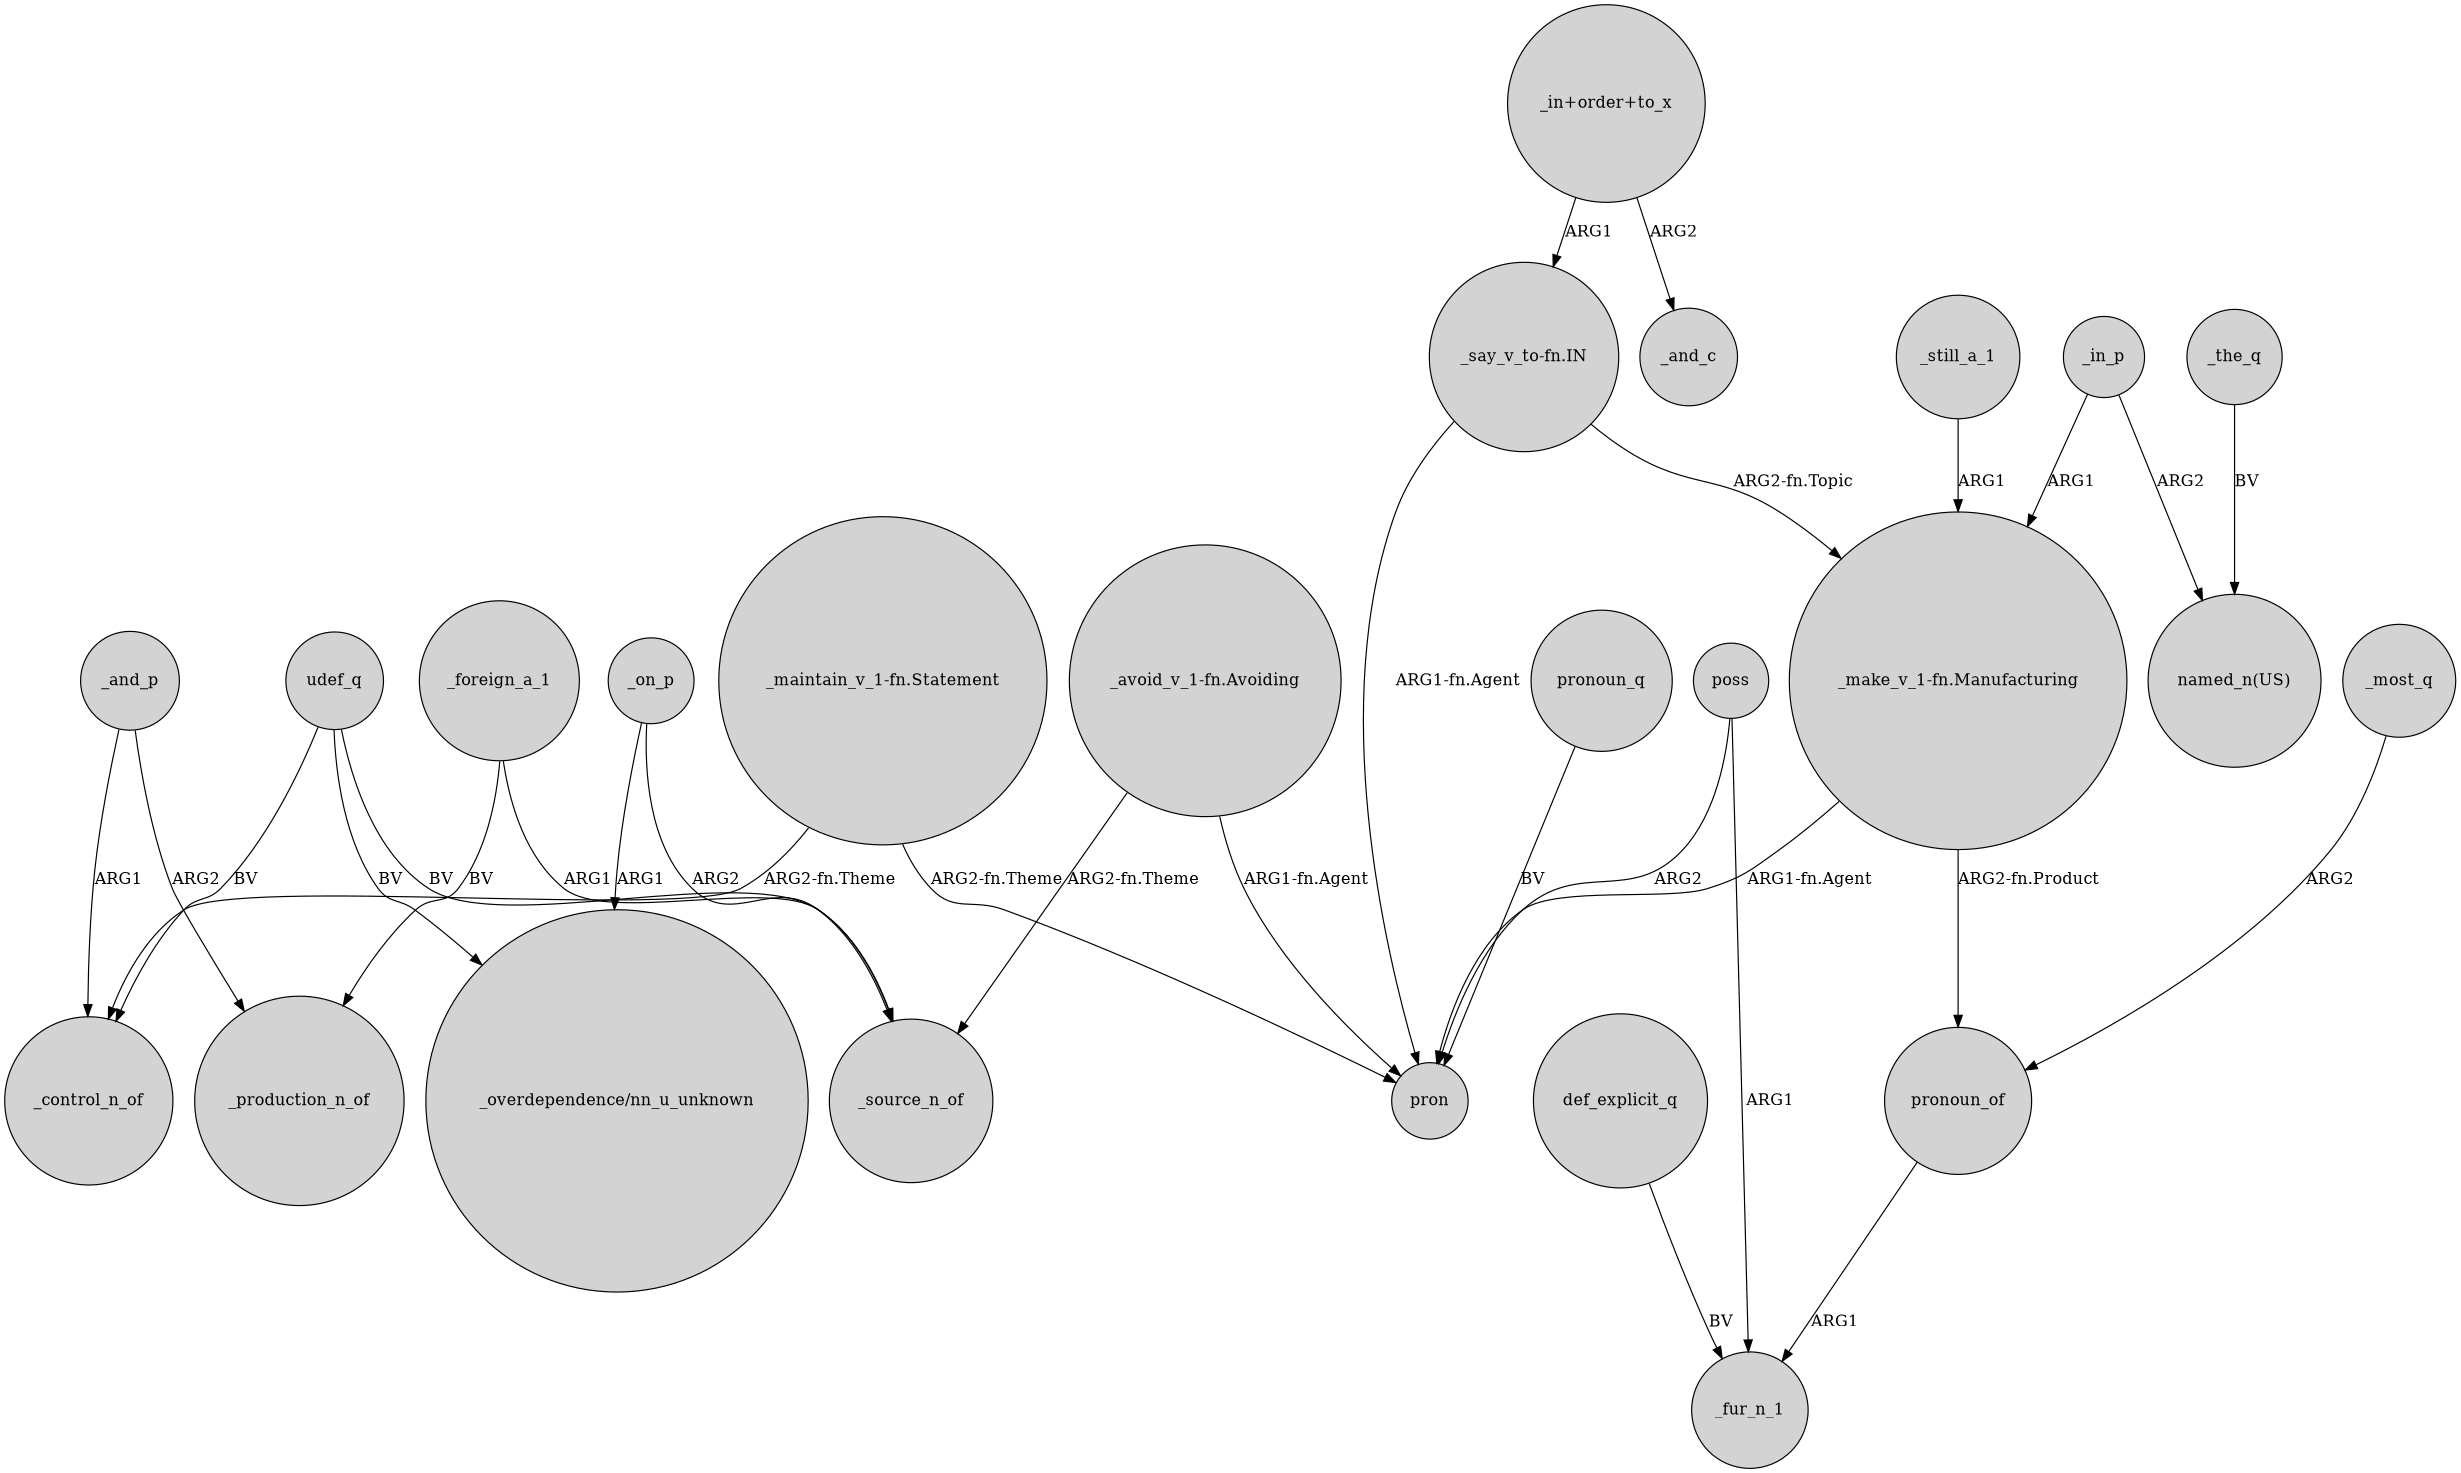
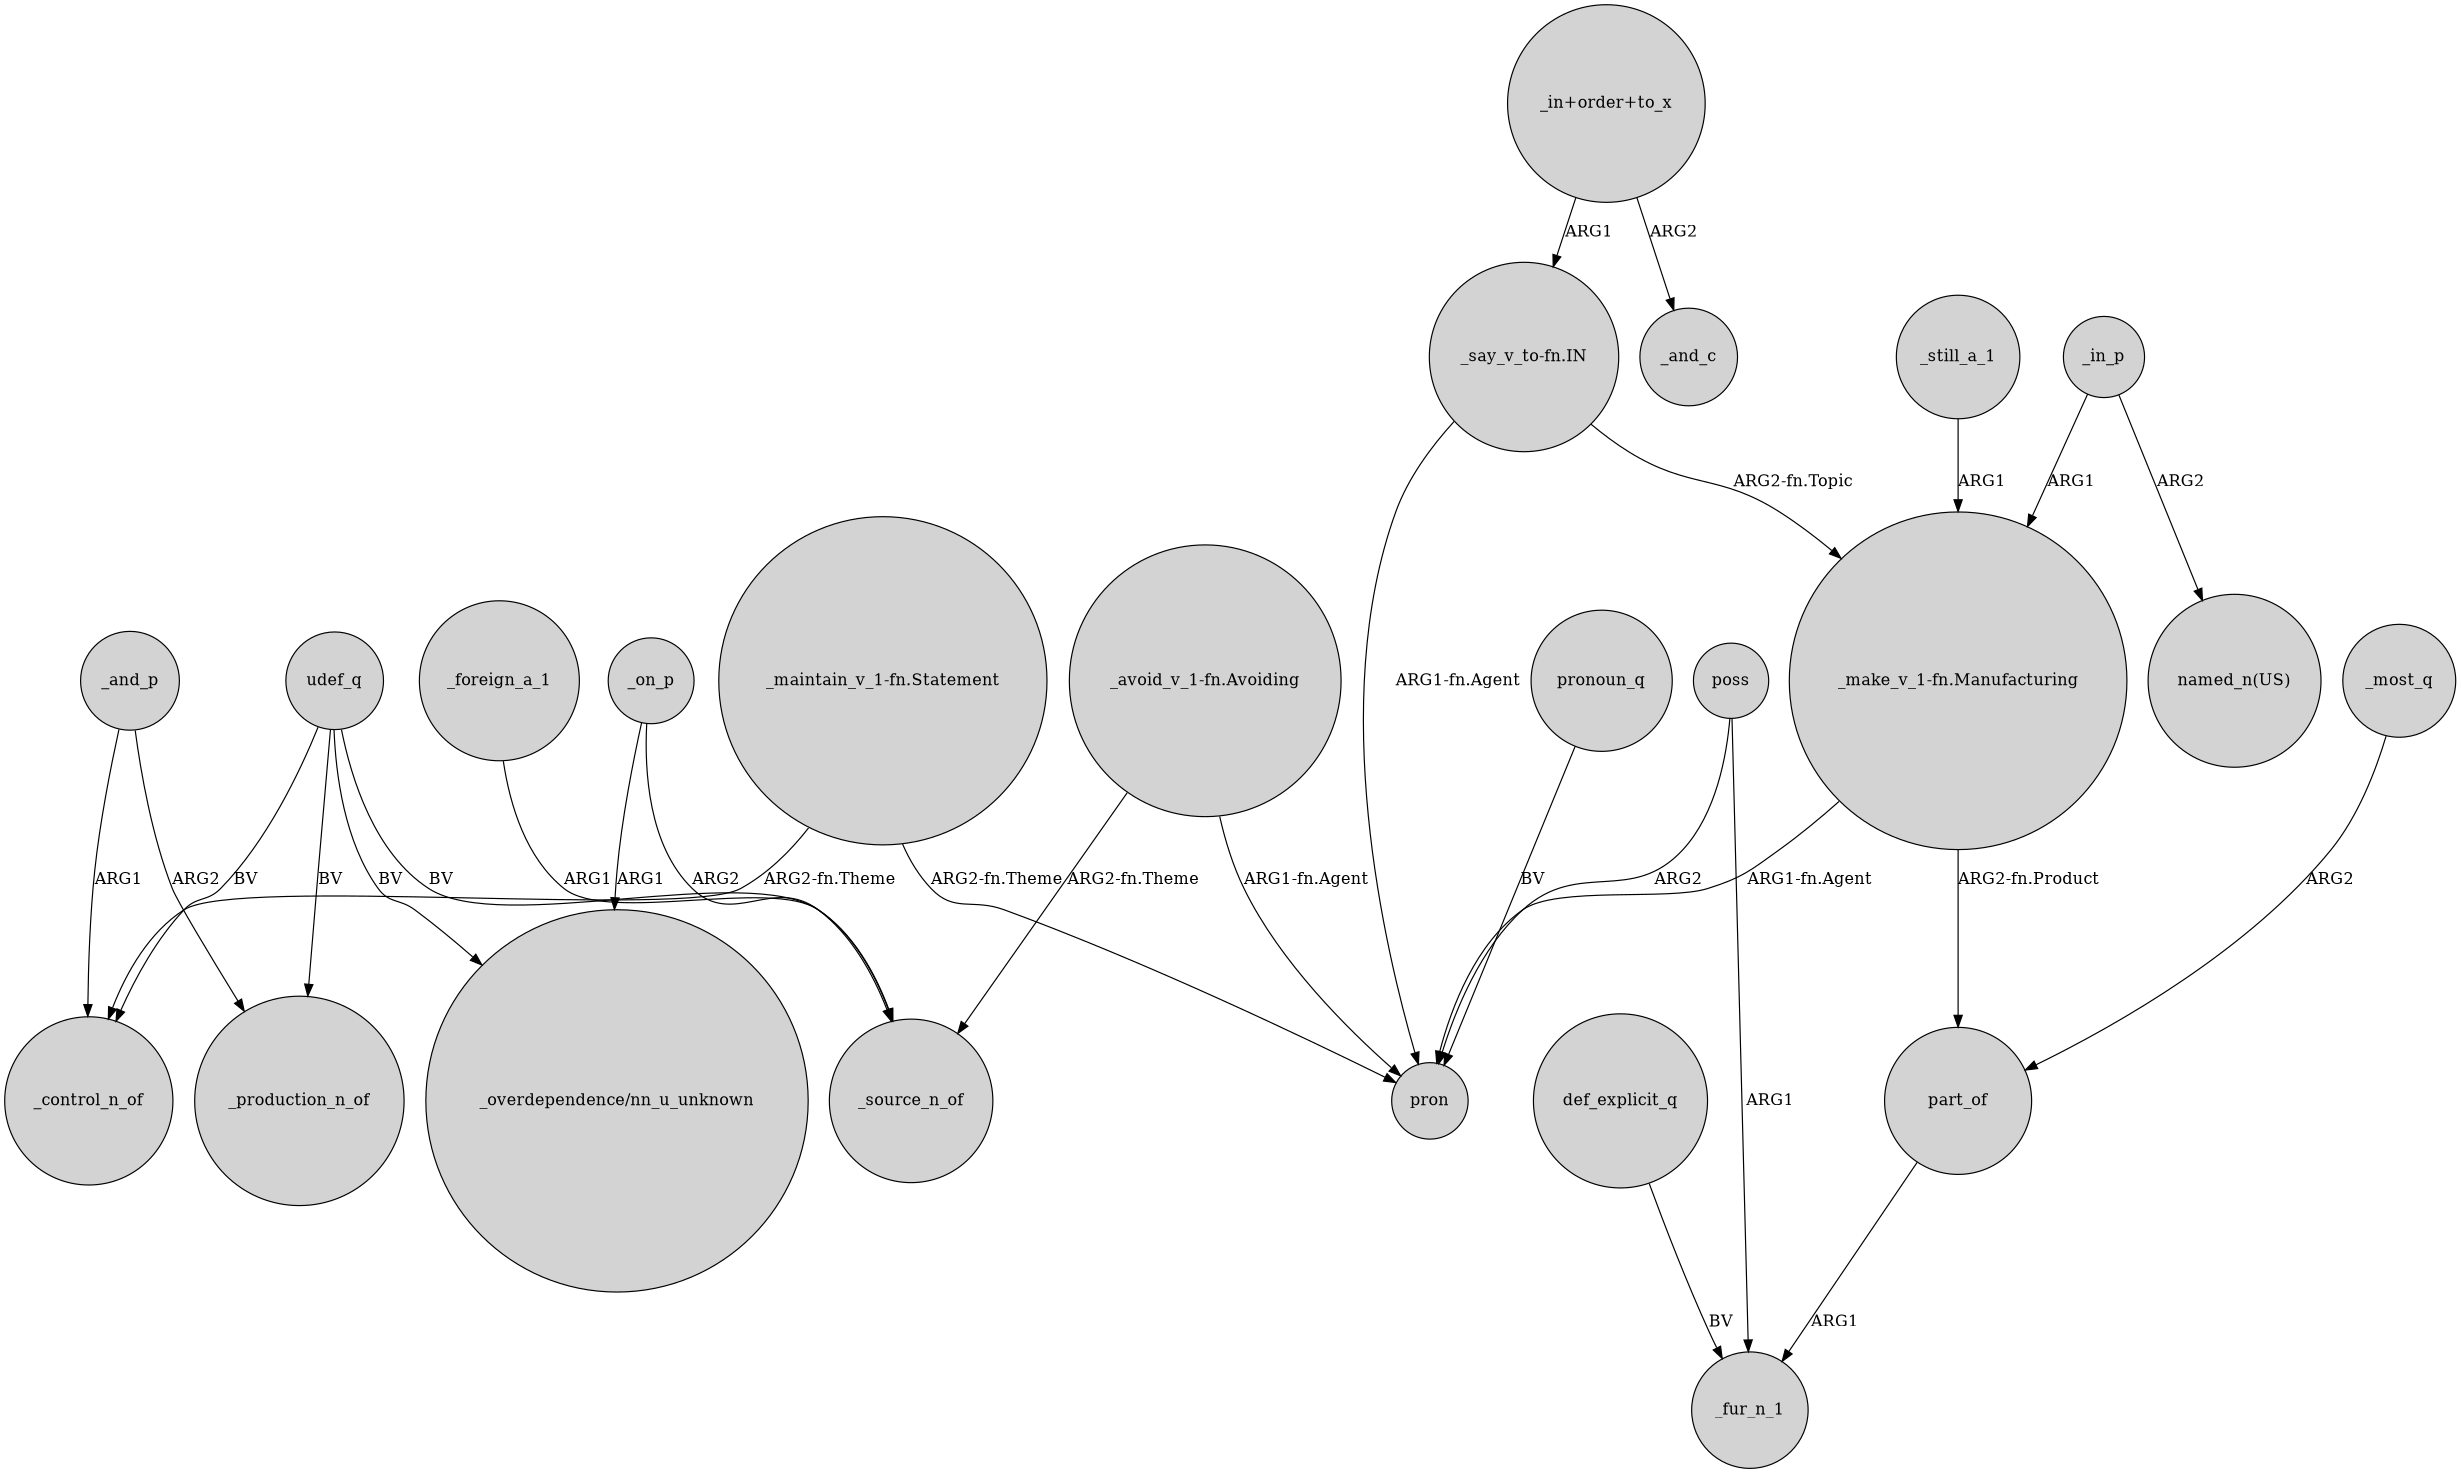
(2235, 357) -> none
(460, 885) -> (319, 857)
(1958, 1101) -> (1958, 1101)
